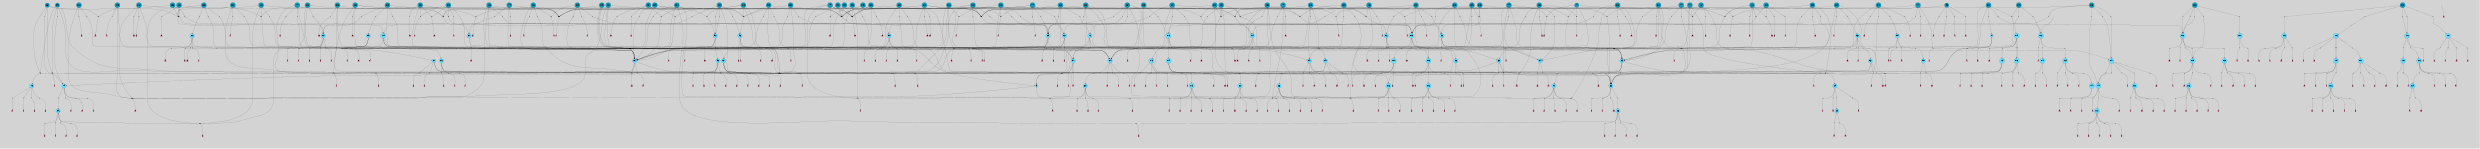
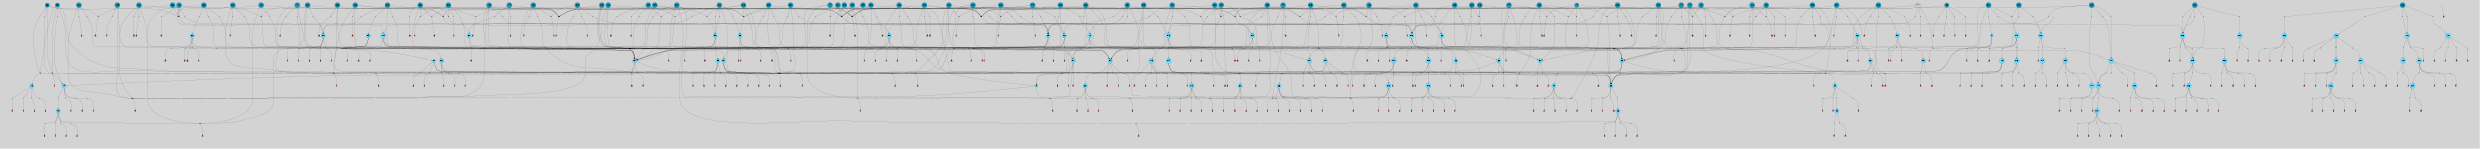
(1918, 5) -> (1918, 5)
